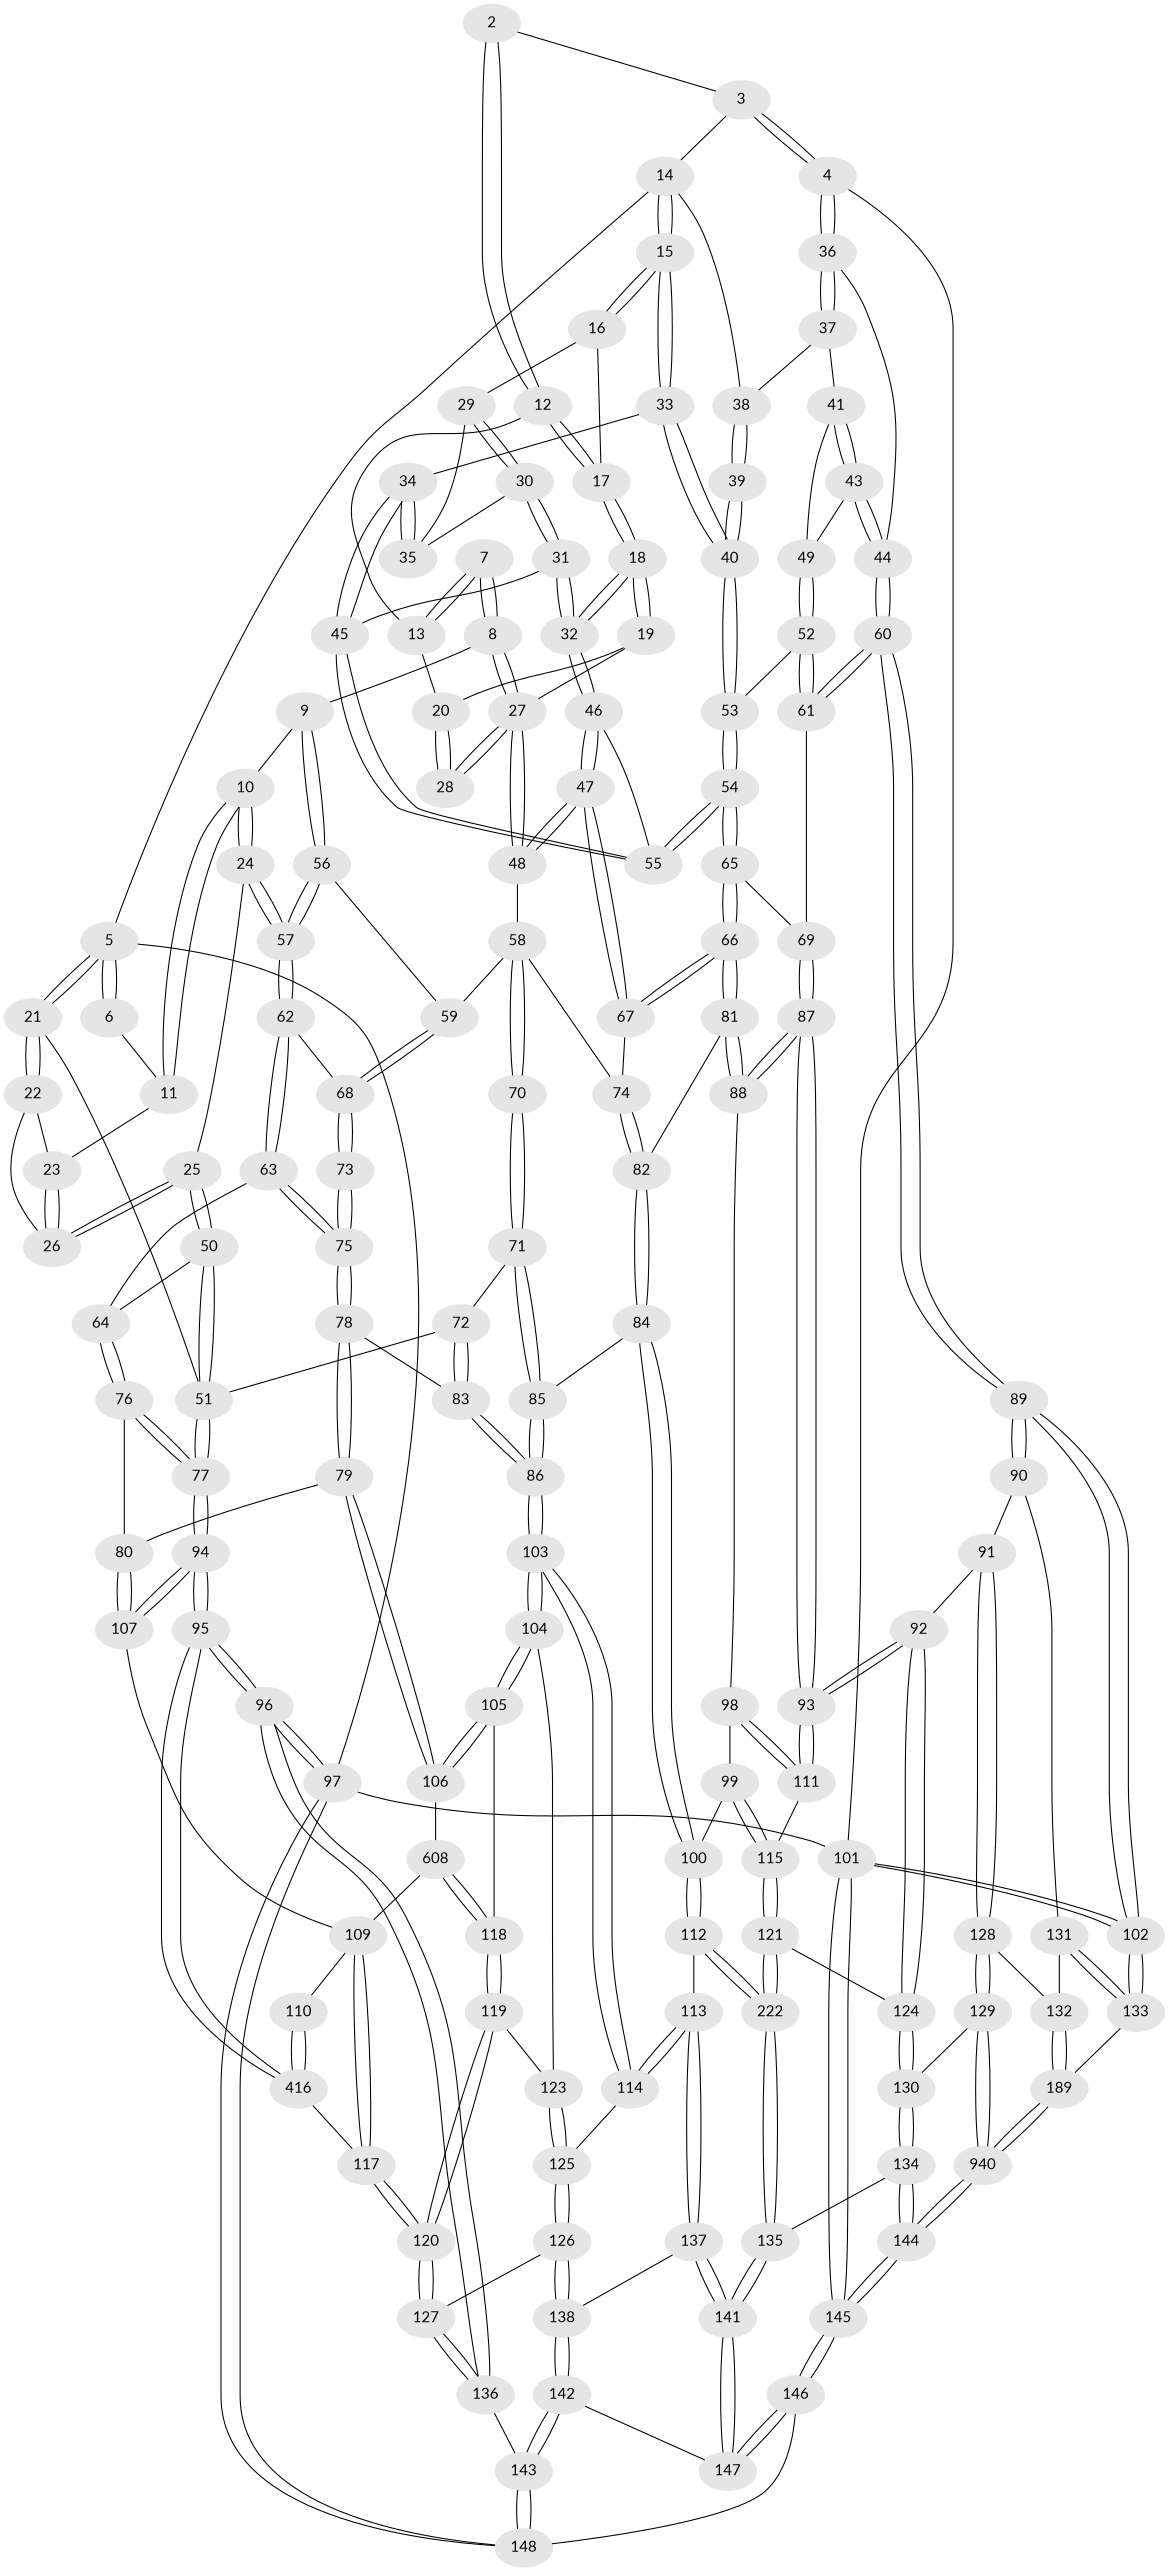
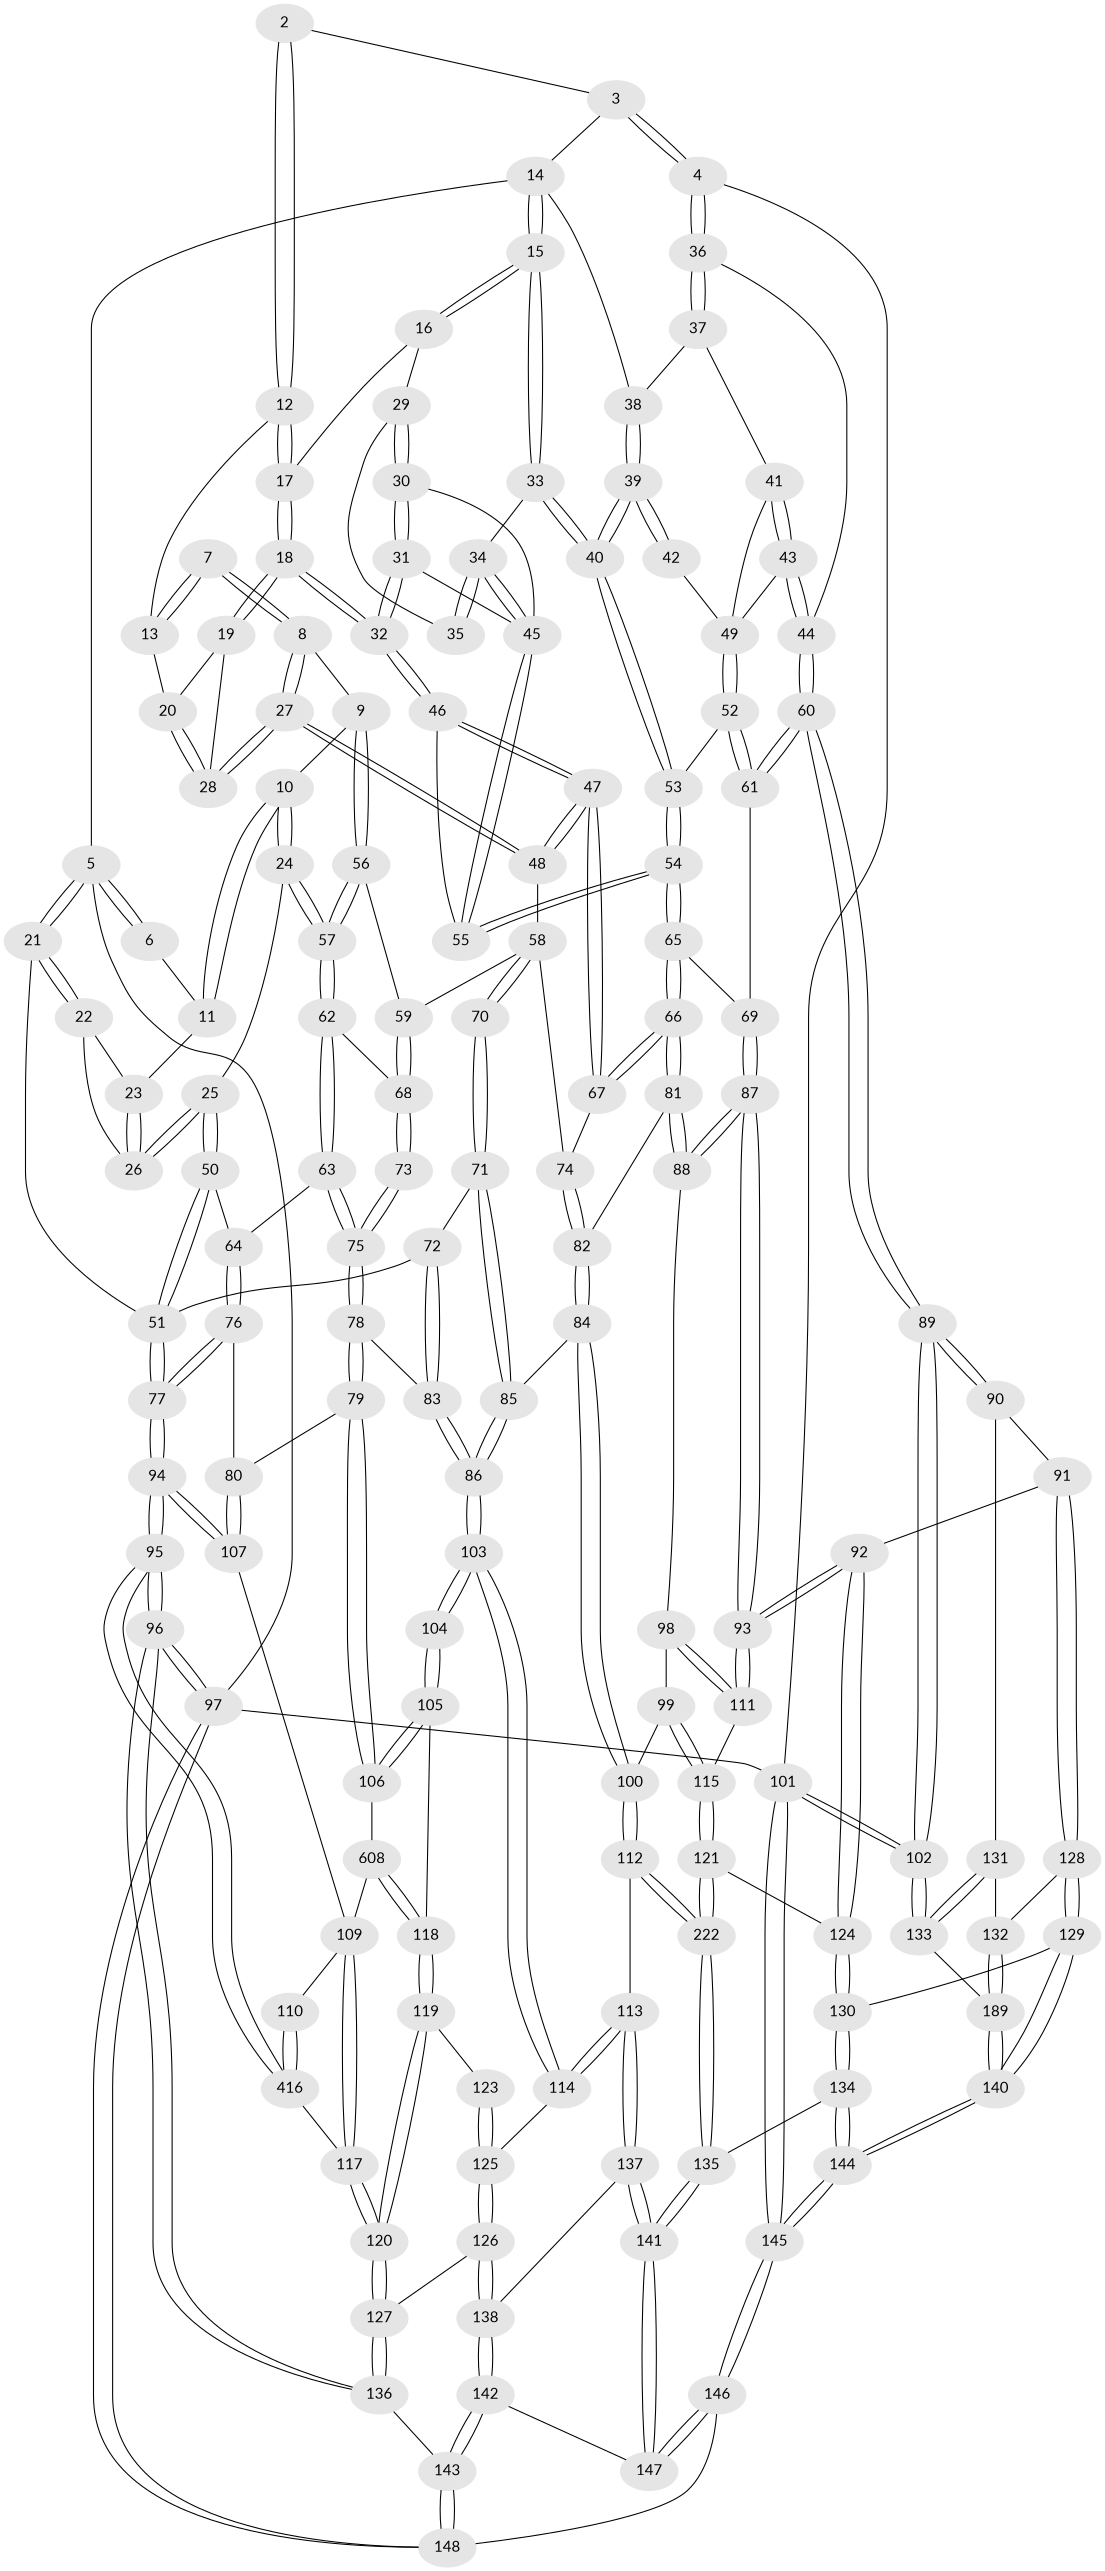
(466, 521) -> (509, 531)
none -> (672, 559)
(582, 674) -> (217, 712)
(552, 1859) -> none
(983, 2165) -> (996, 2089)
